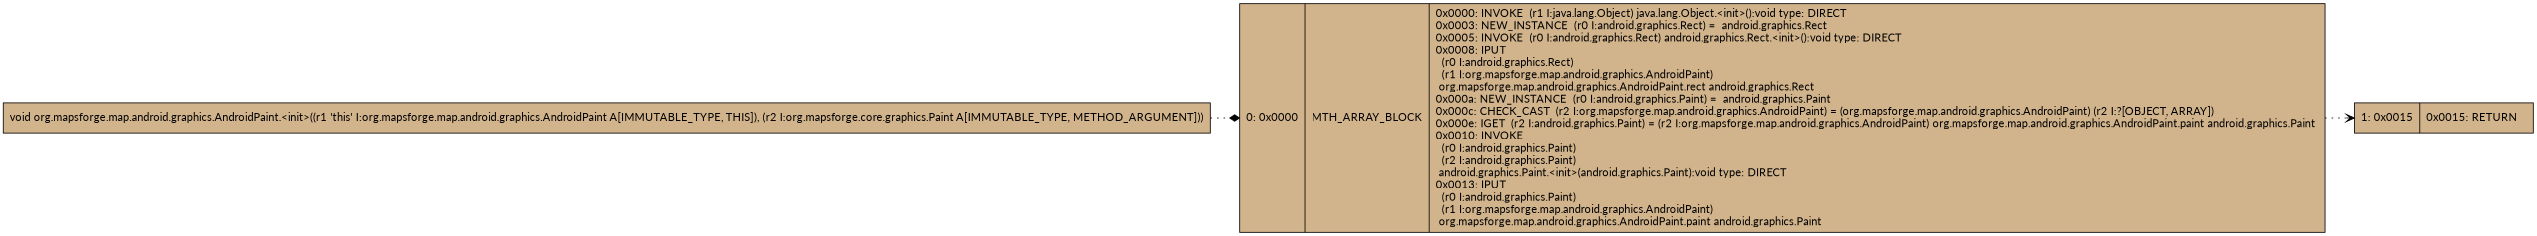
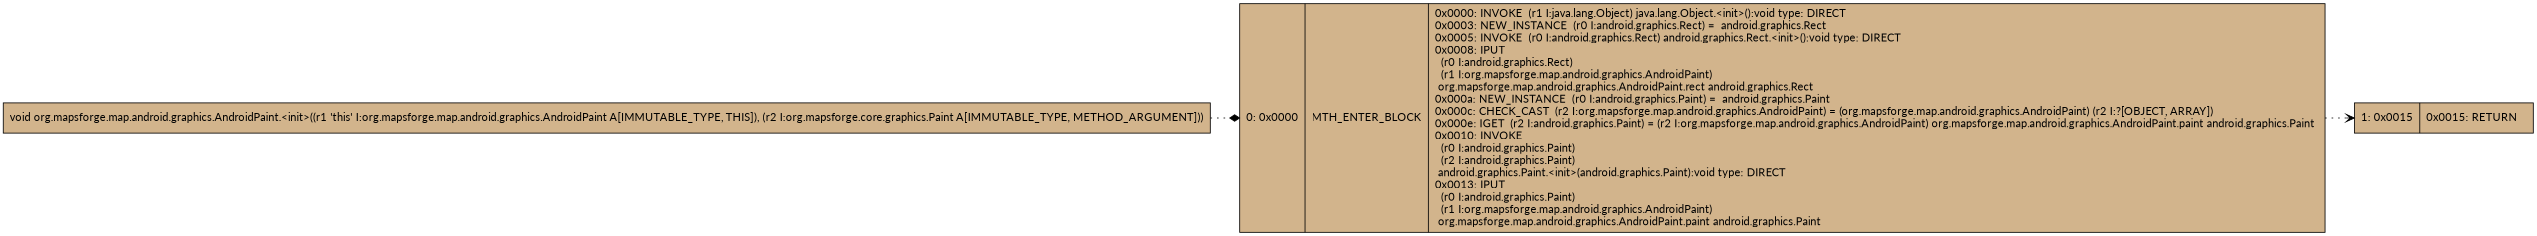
(1367, 118) -> (1367, 118)
